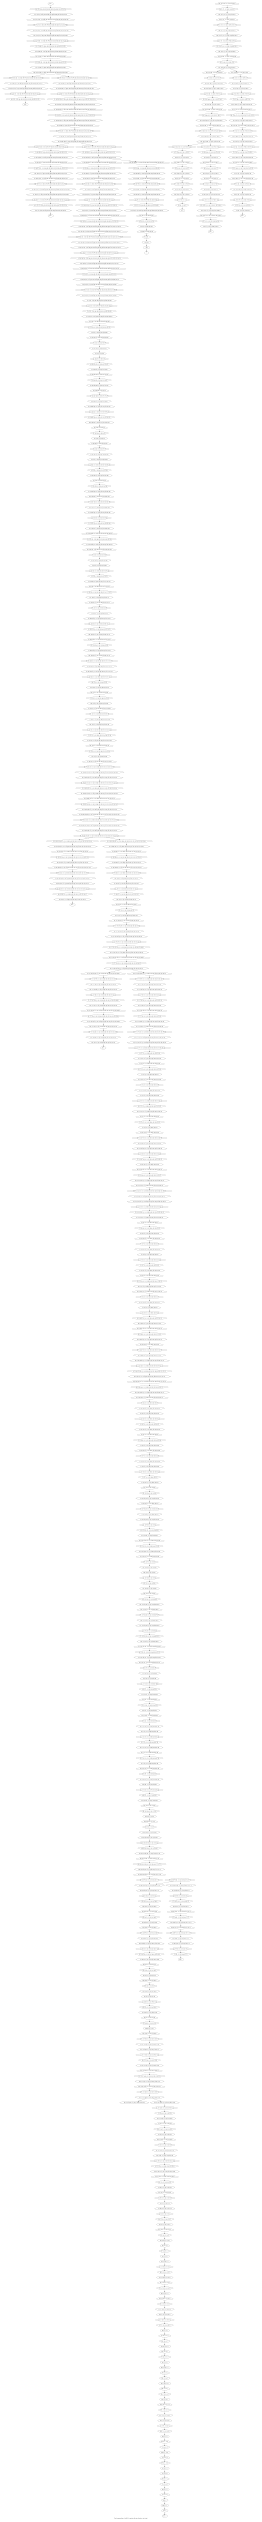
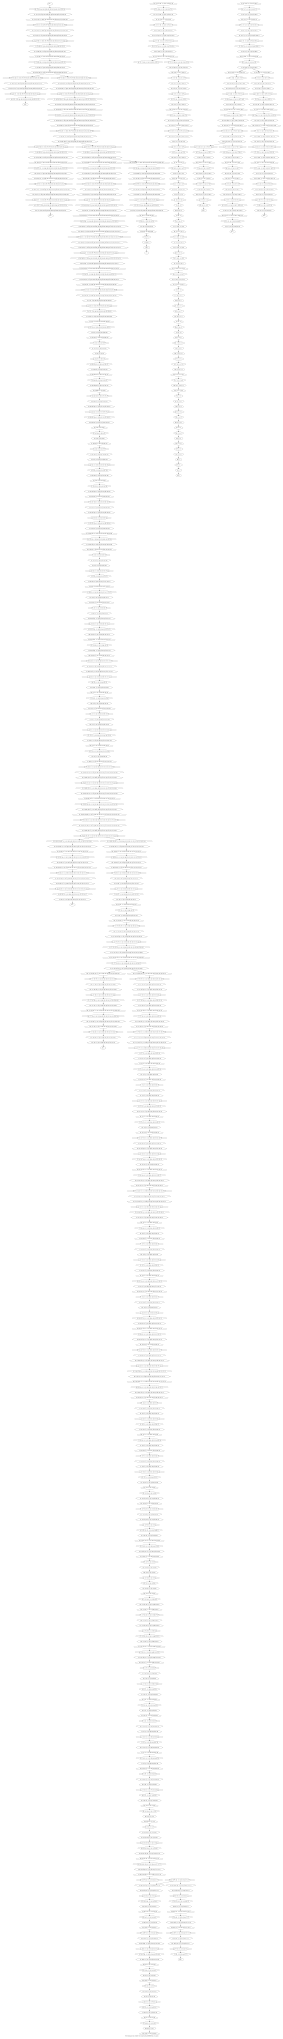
(150, 2039) -> none
